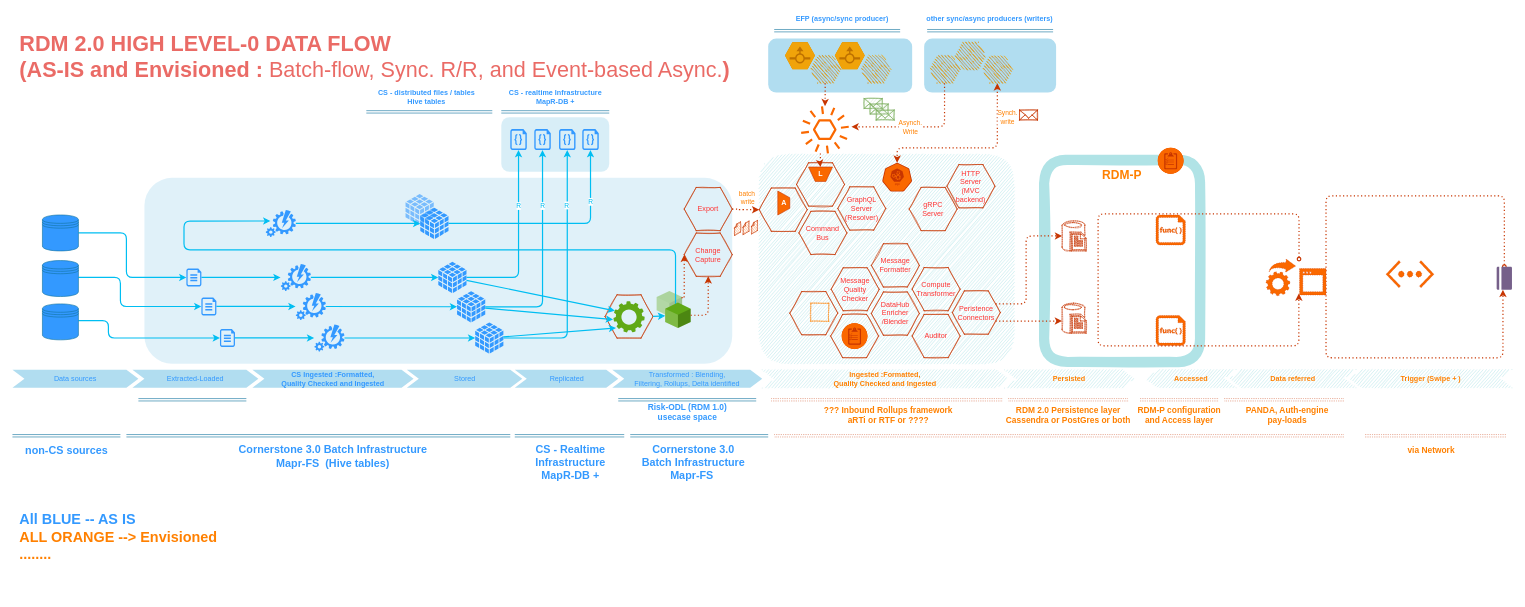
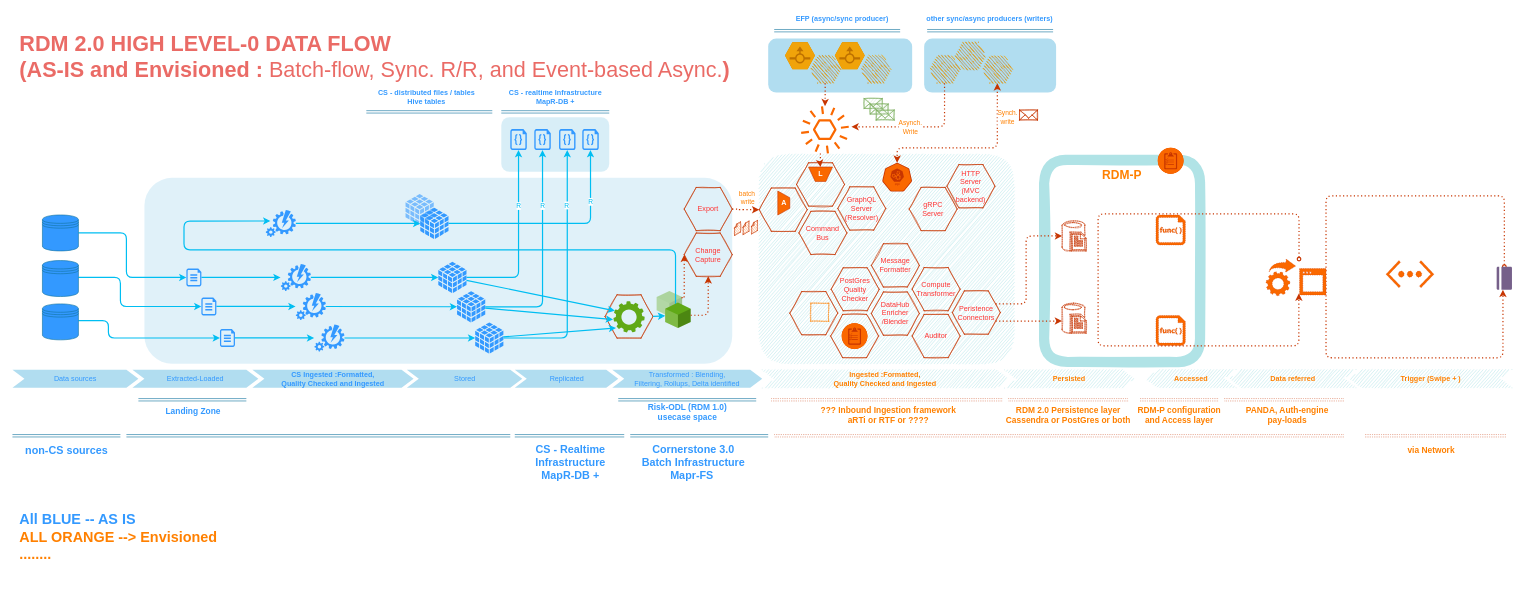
(855, 290) -> (855, 290)
none -> (193, 412)
(889, 415) -> (889, 415)
(333, 457) -> none
